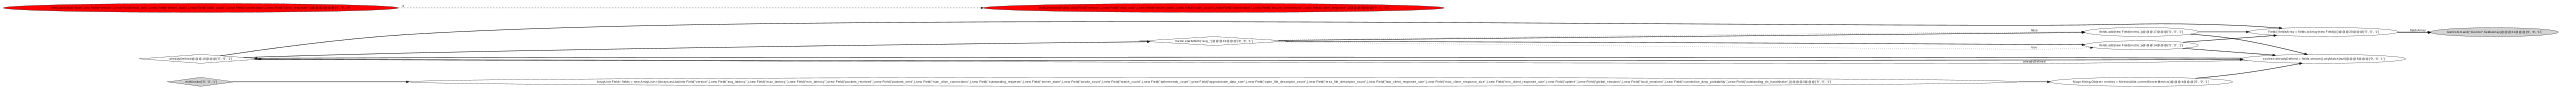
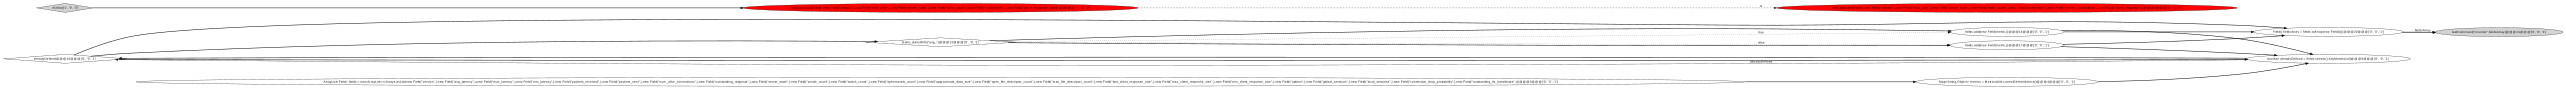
none -> (65, 8)
(201, 82) -> none
